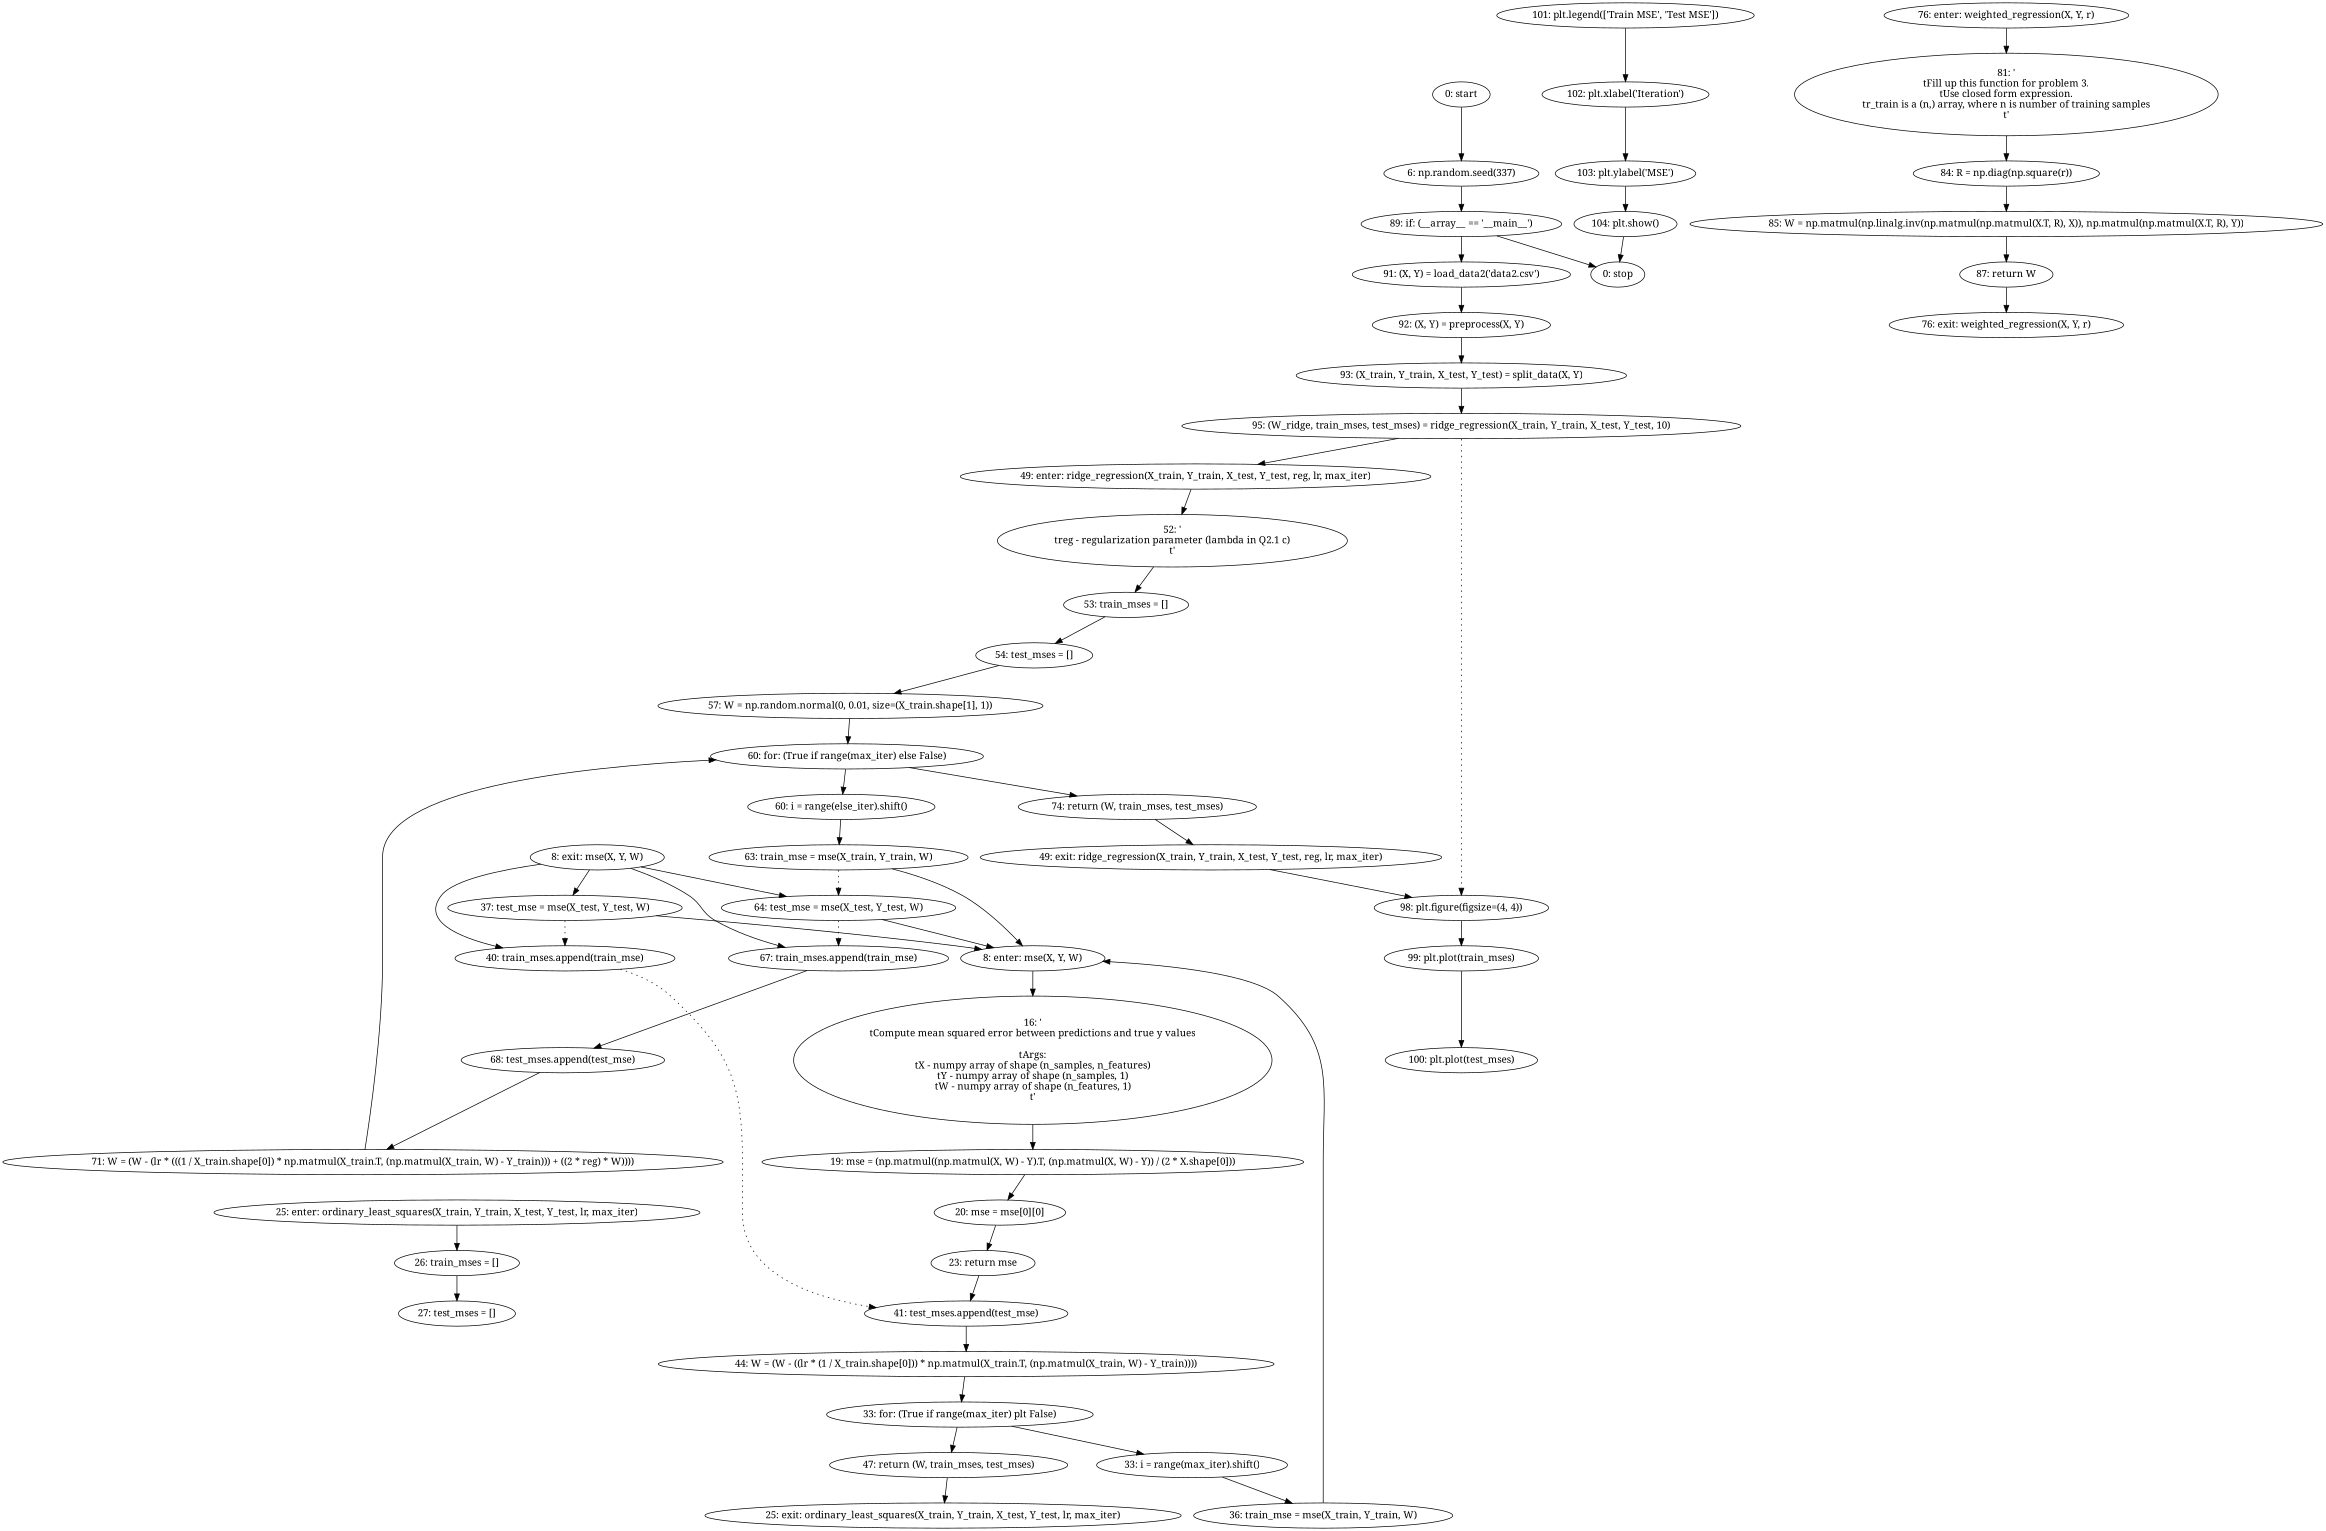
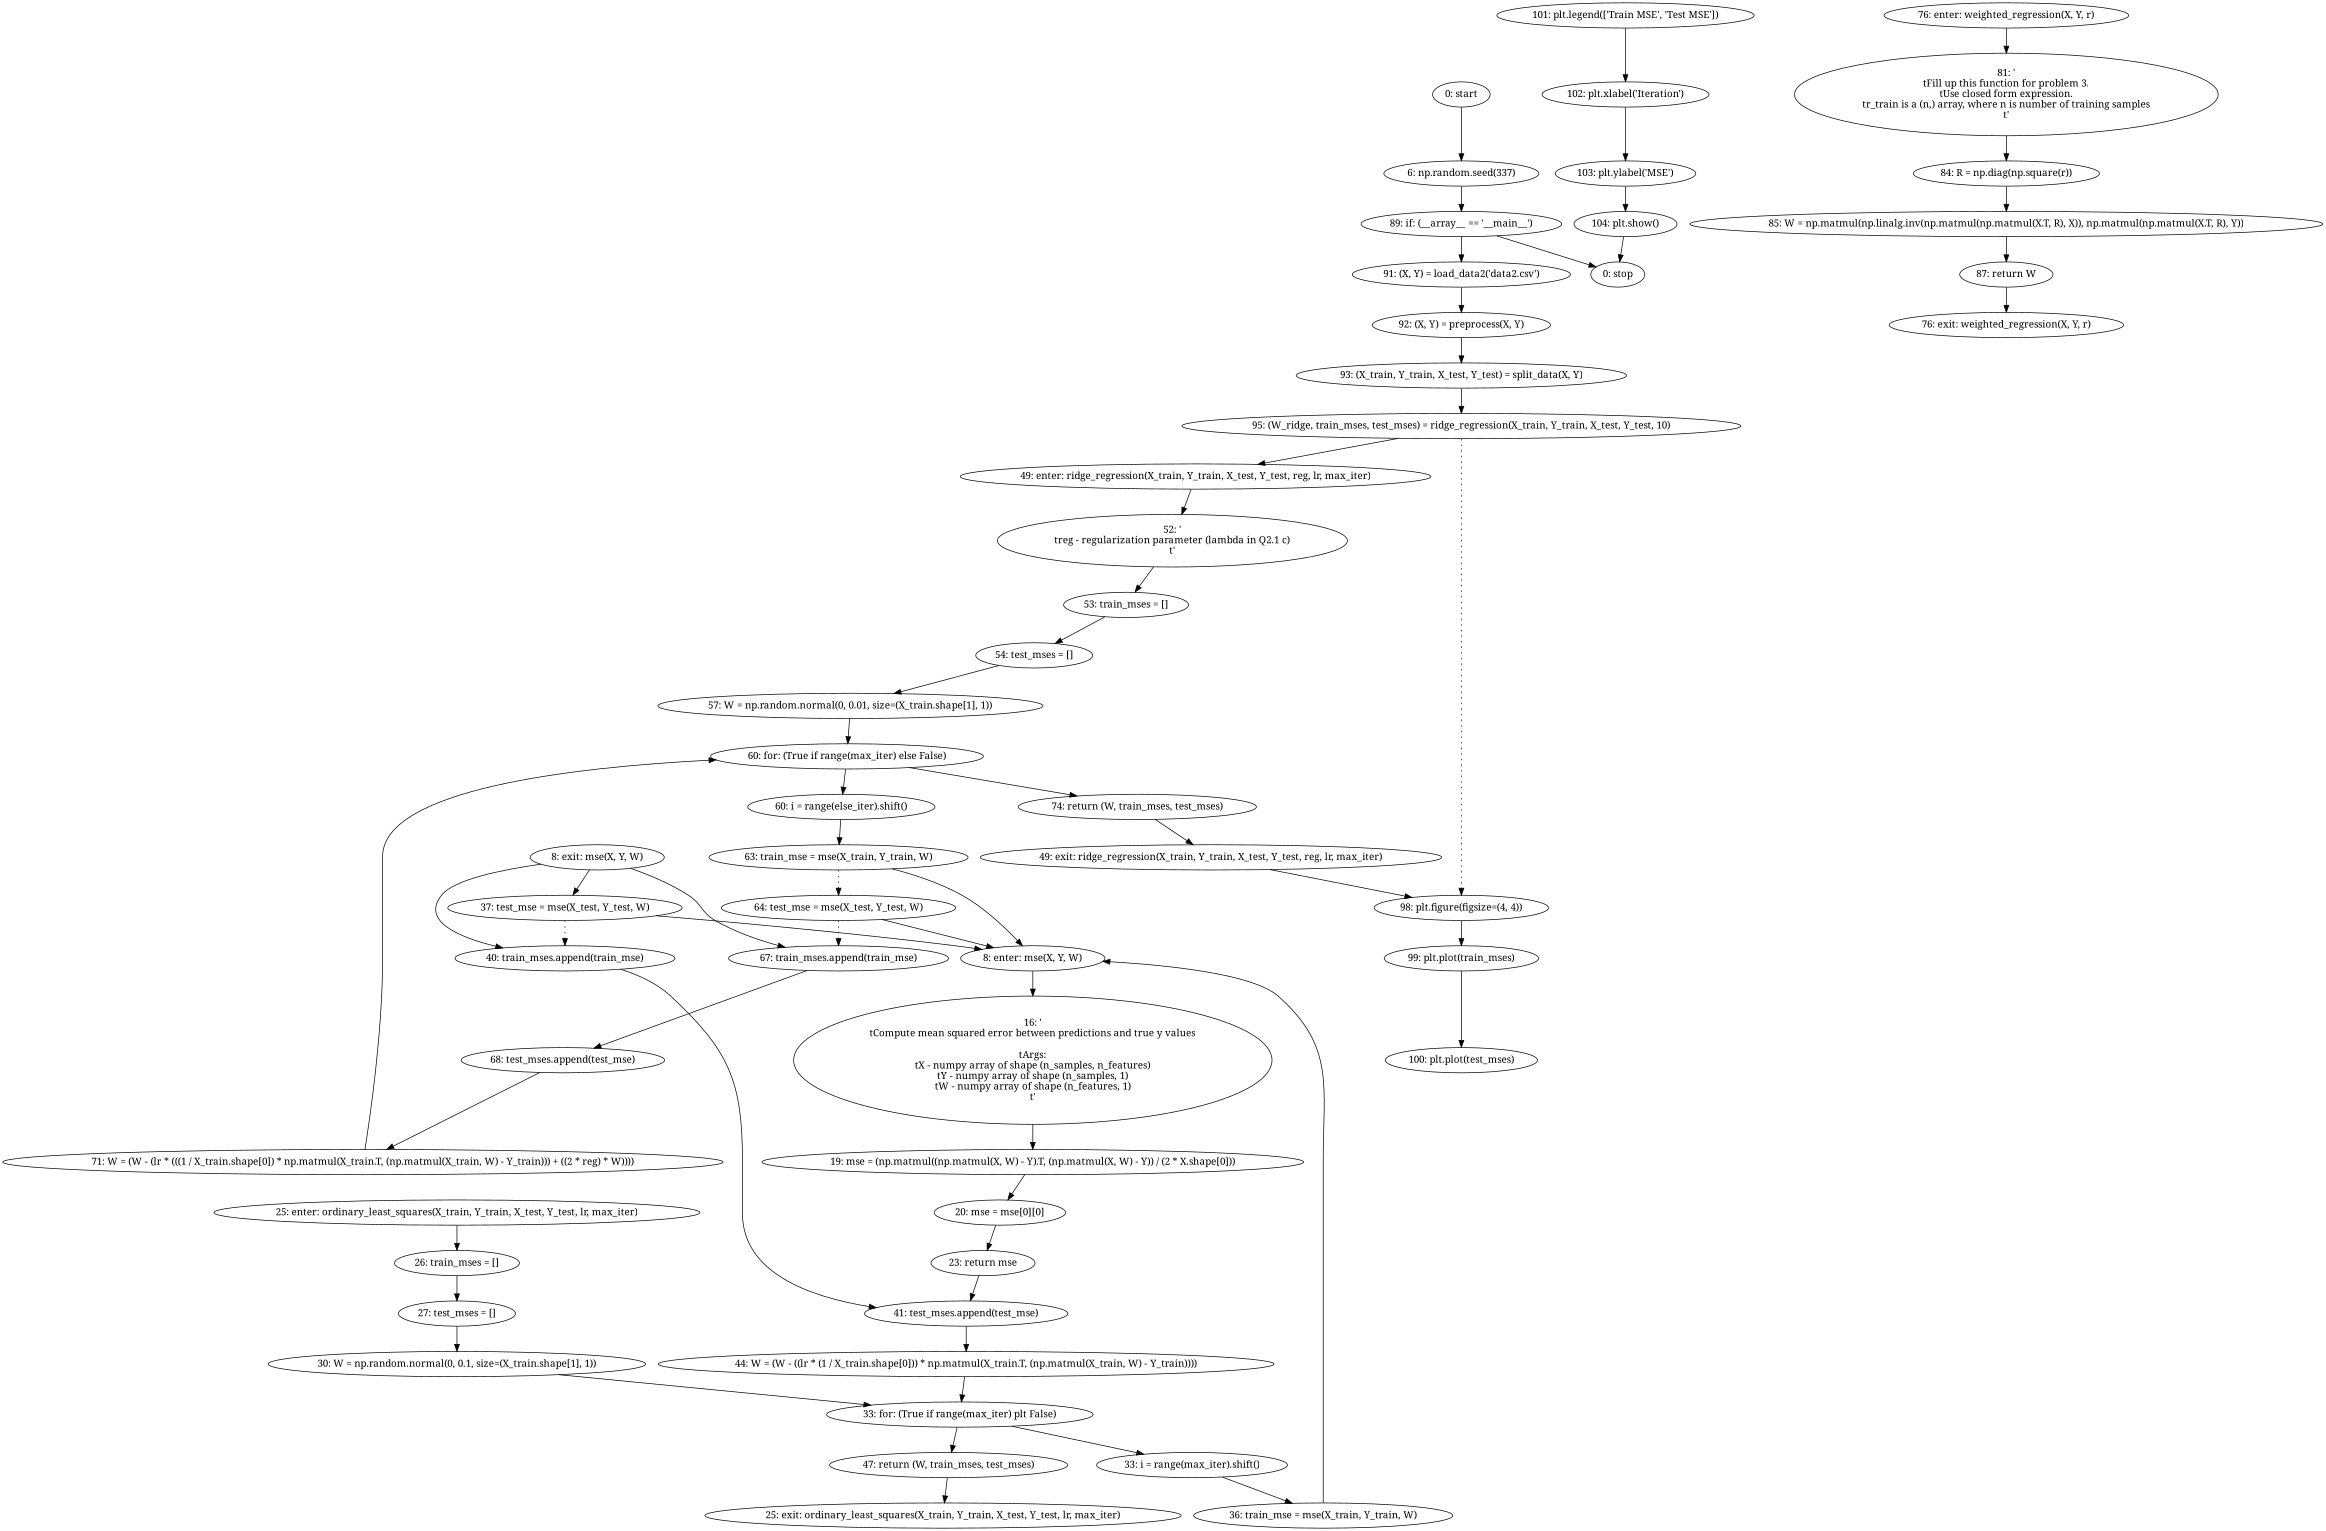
(710, 881) -> none
(742, 1151) -> (742, 1151)
none -> (457, 1364)
